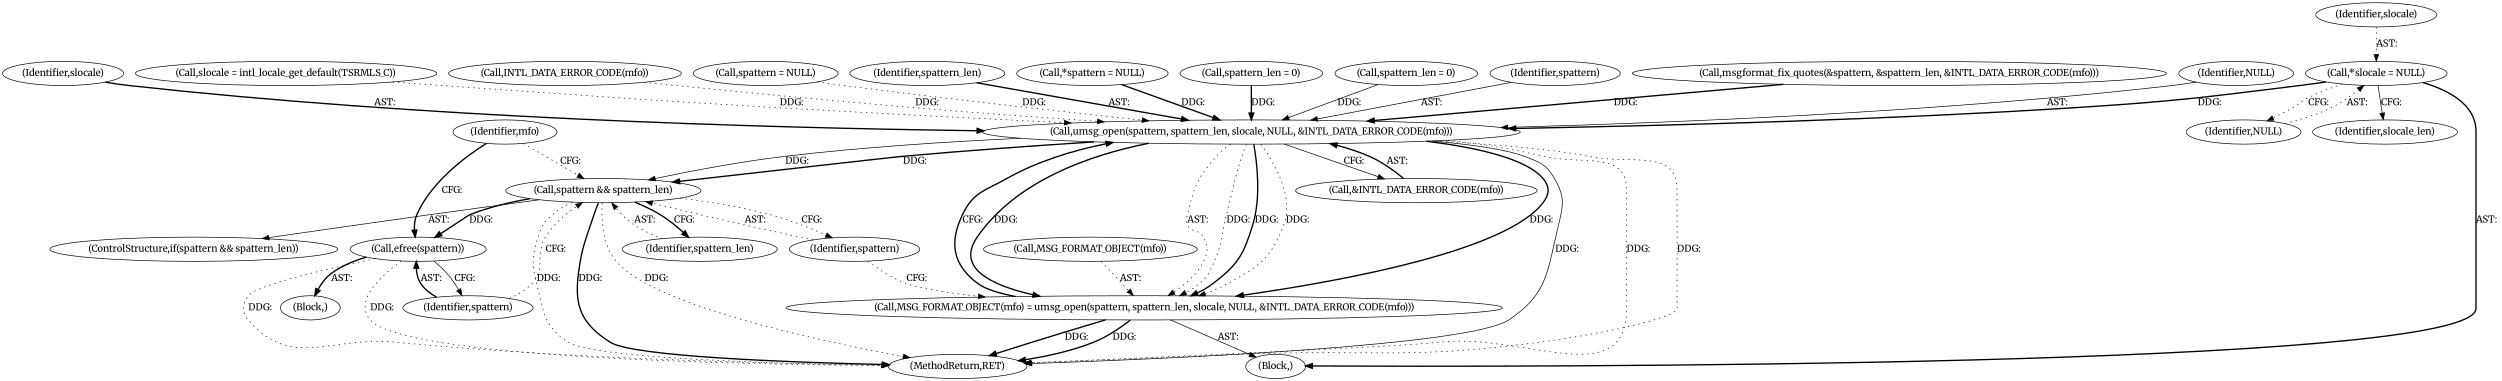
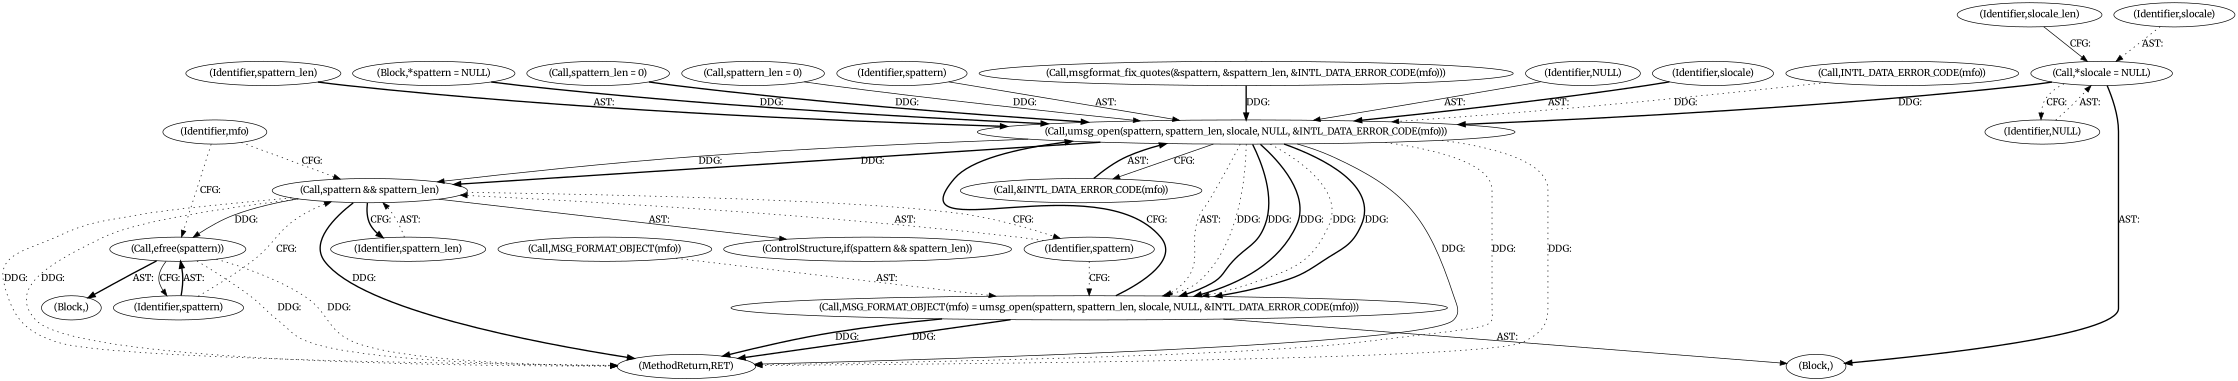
(286, 73) -> none
(766, 73) -> none
(1092, 73) -> (434, 73)
(2380, 99) -> (2063, 42)
(441, 180) -> (197, 187)
(474, 213) -> (246, 211)
